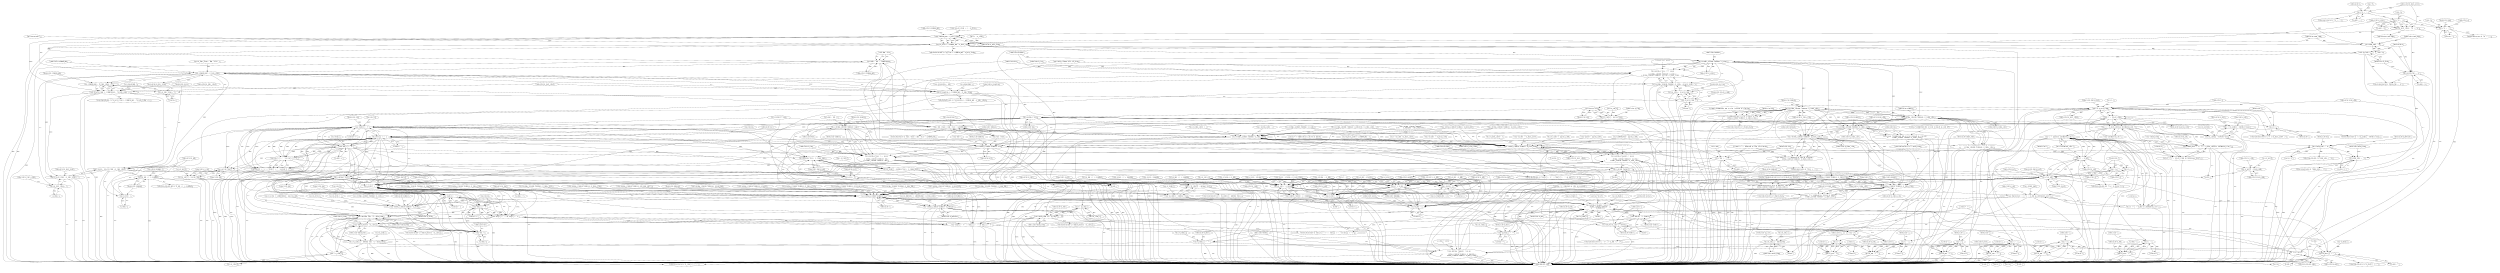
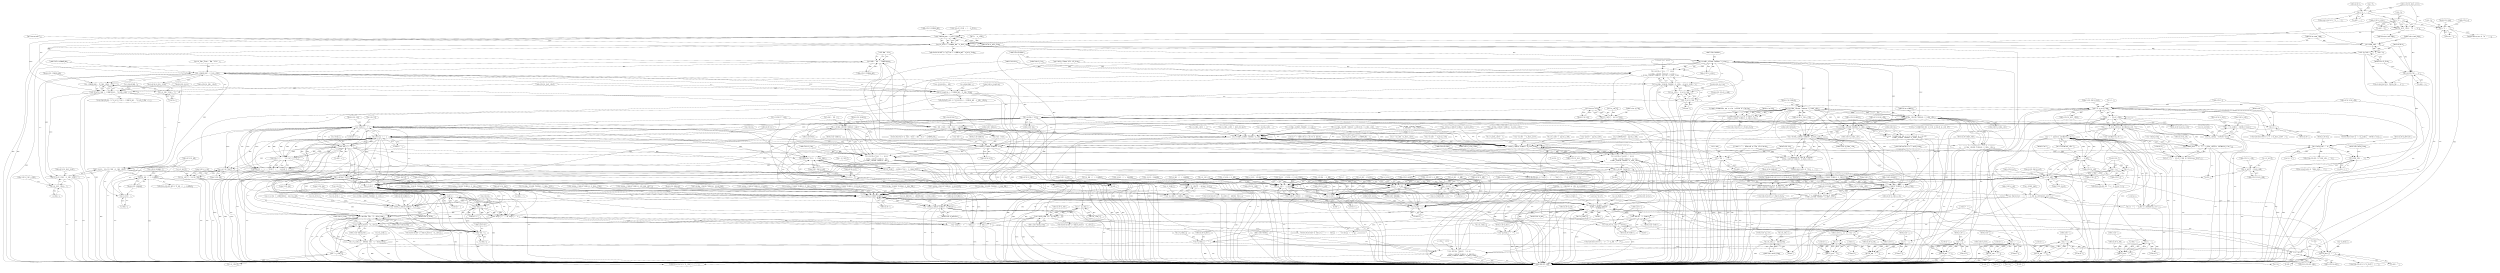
none -> (1232, 127)
(1500, 242) -> none
